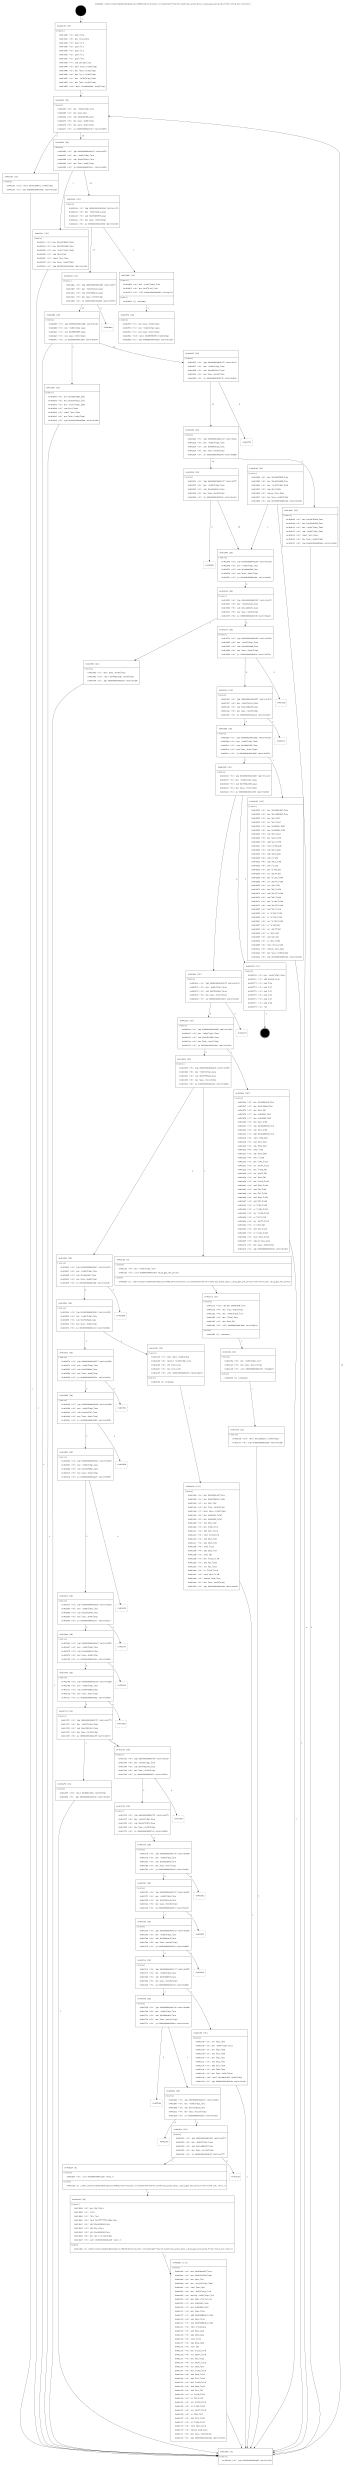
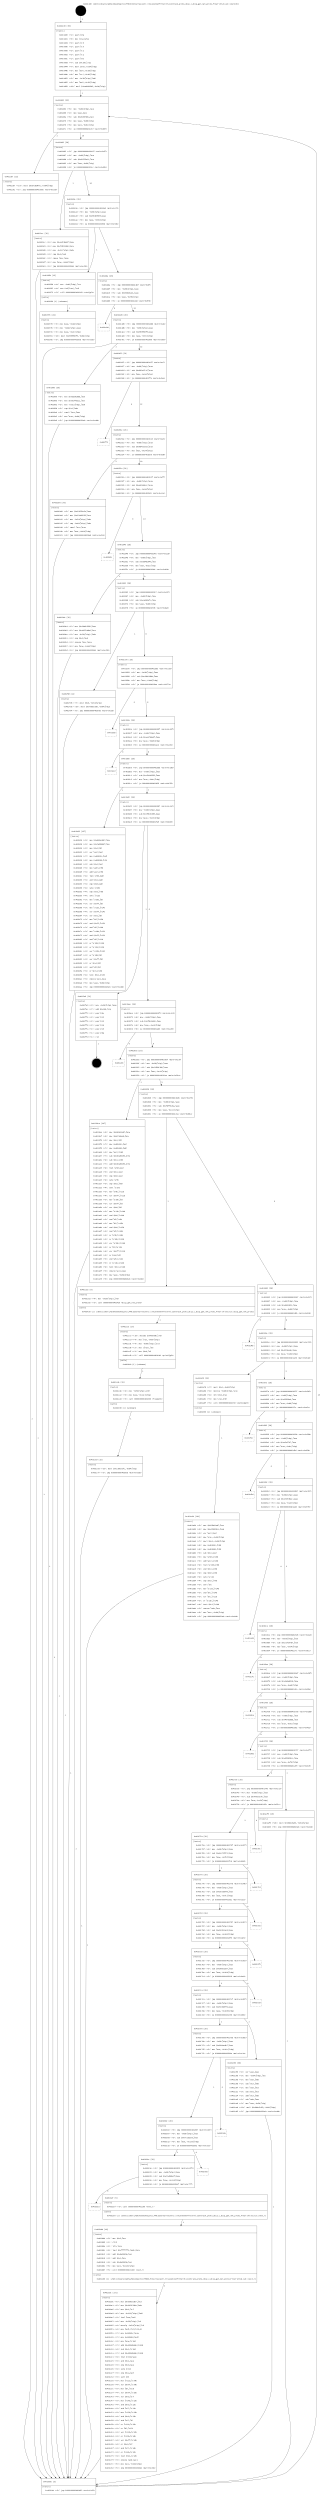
(260, 526) -> (105, 592)
none -> (256, 1887)
